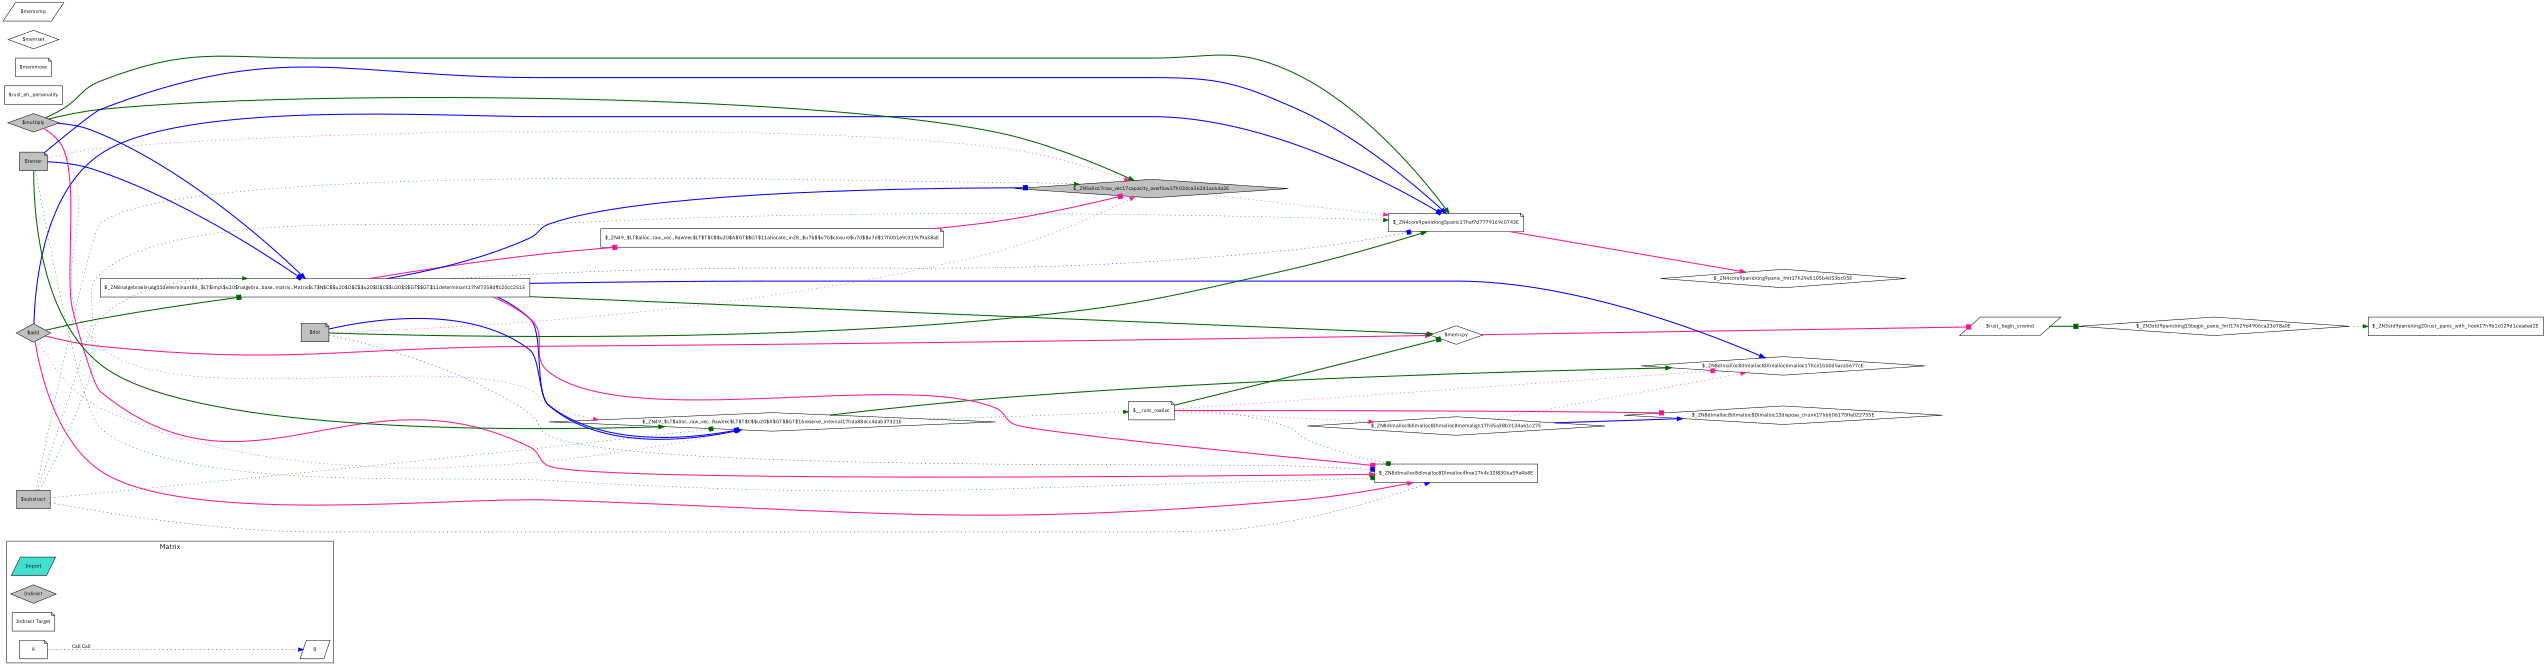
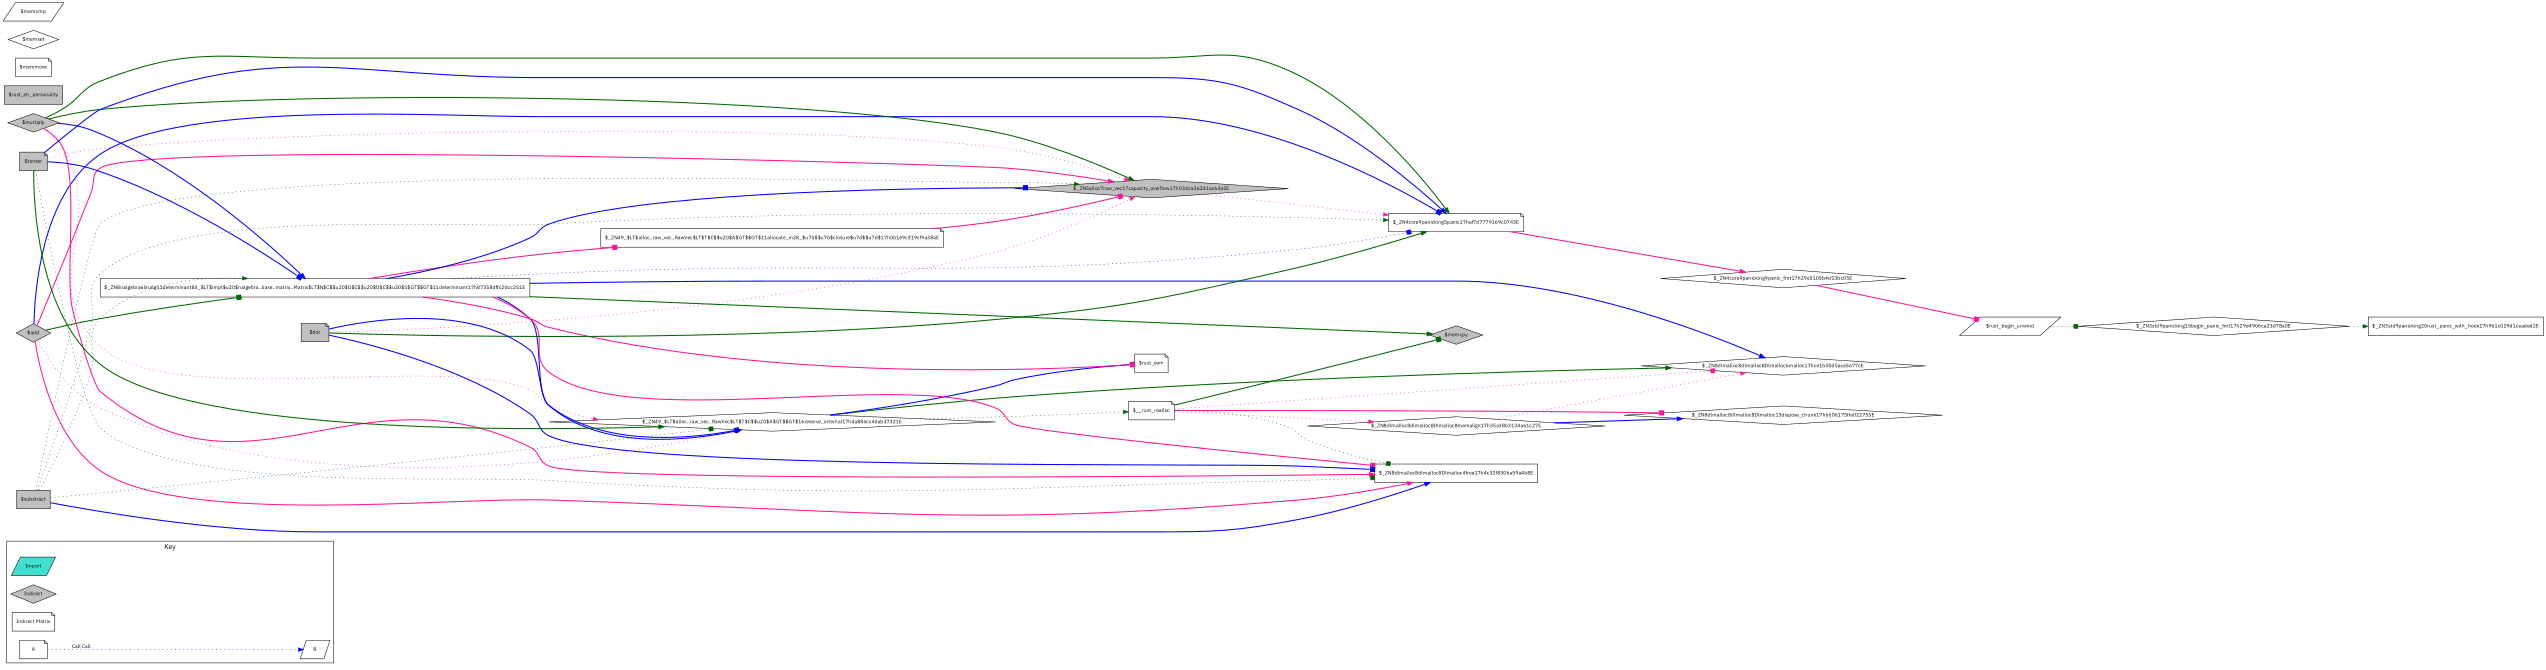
(33, 95) -> (33, 95)
(2061, 326) -> (2061, 326)
(1724, 331) -> (1895, 302)
(1456, 335) -> (1456, 335)
(735, 345) -> (519, 156)
none -> (1151, 363)
(835, 461) -> (835, 461)
(740, 532) -> (740, 532)
(170, 547) -> (170, 547)
(33, 622) -> (33, 622)
